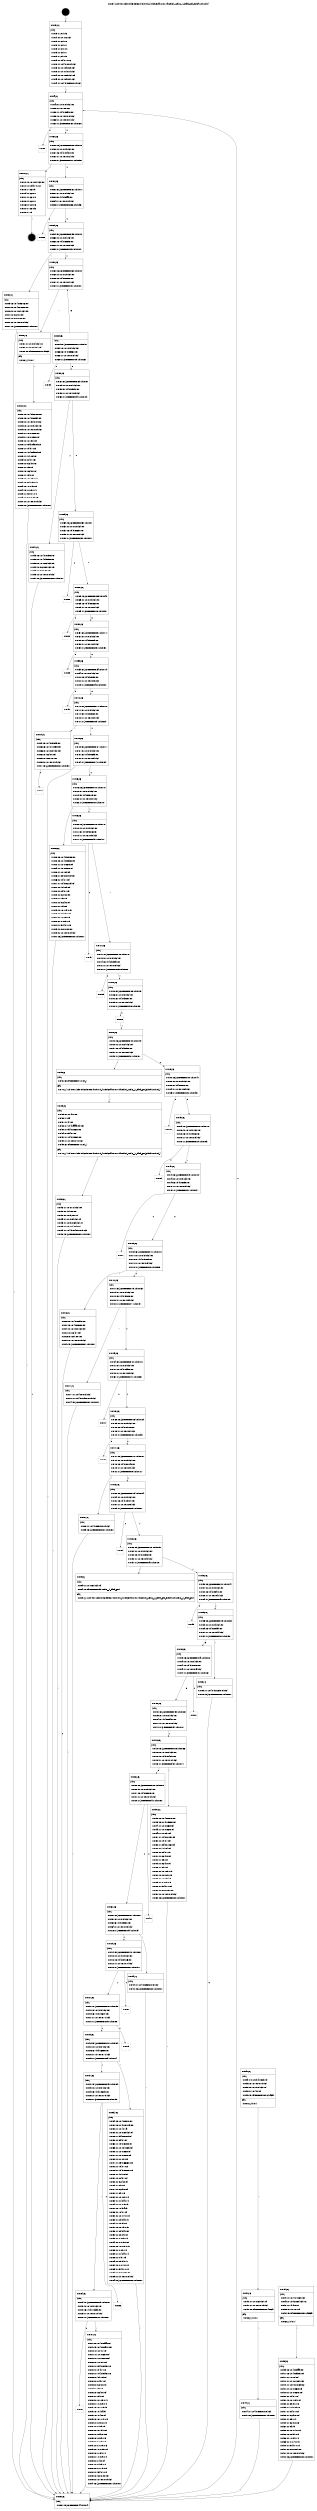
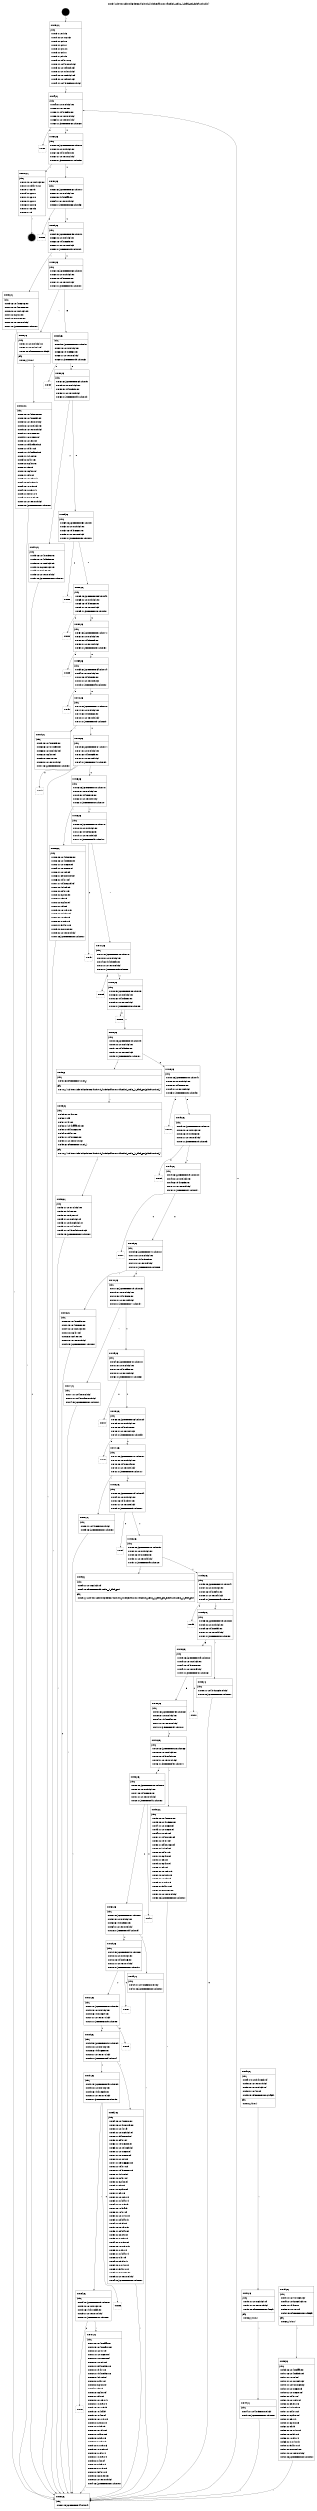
(69, 312) -> (64, 310)
(39, 778) -> (54, 770)
(121, 1025) -> (125, 1019)
